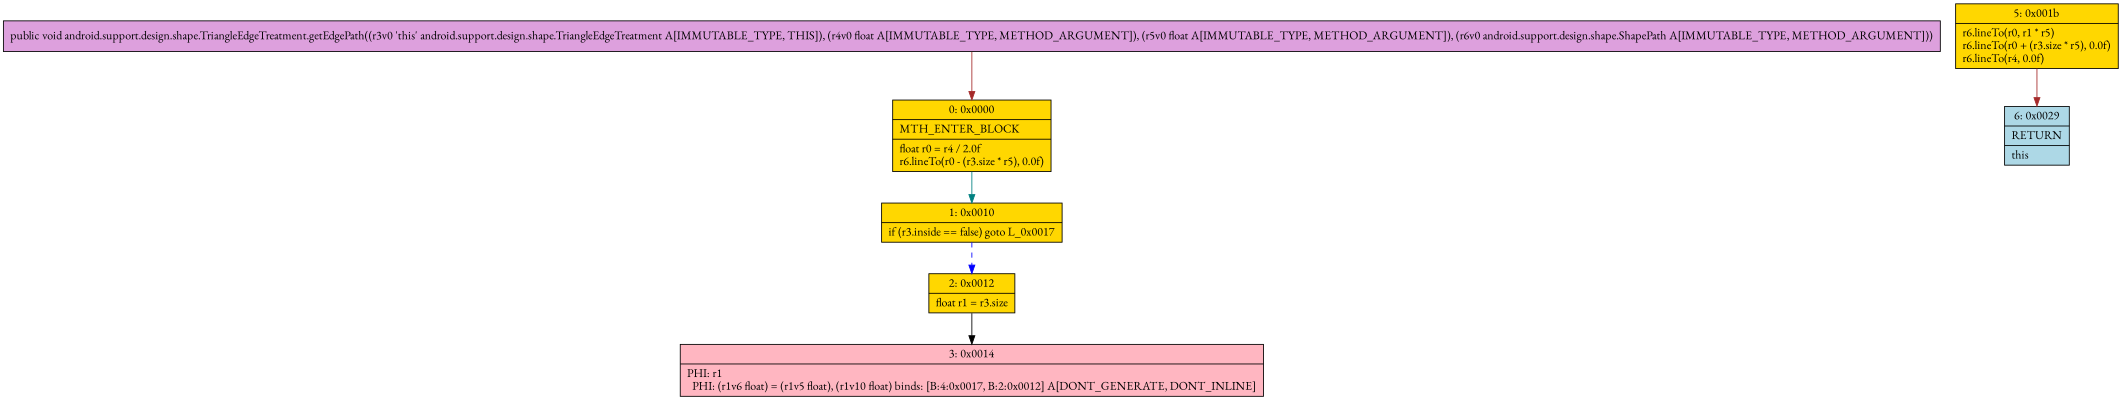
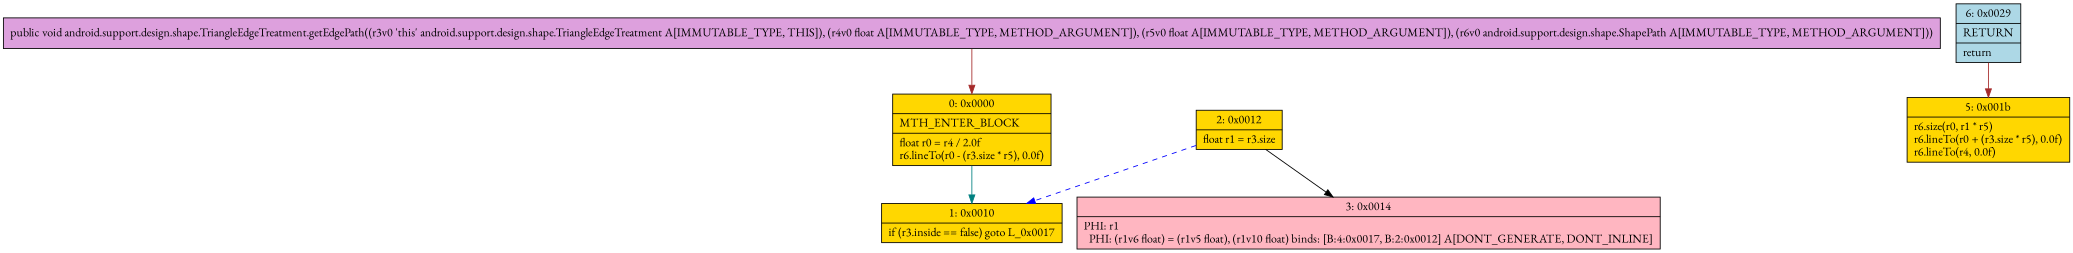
(2009, 33) -> (1954, 126)
(2037, 83) -> (1988, 76)
(2020, 155) -> (1977, 52)
(972, 254) -> (1115, 173)
